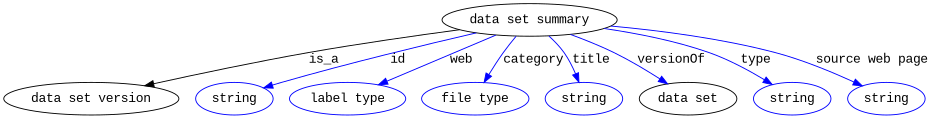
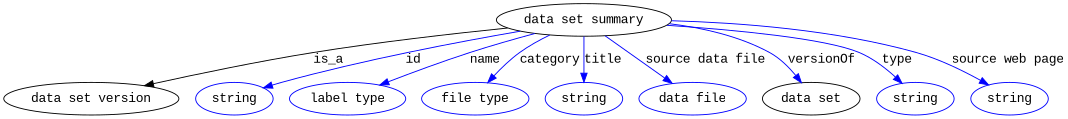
(461, 59) -> (485, 59)
none -> (693, 99)
